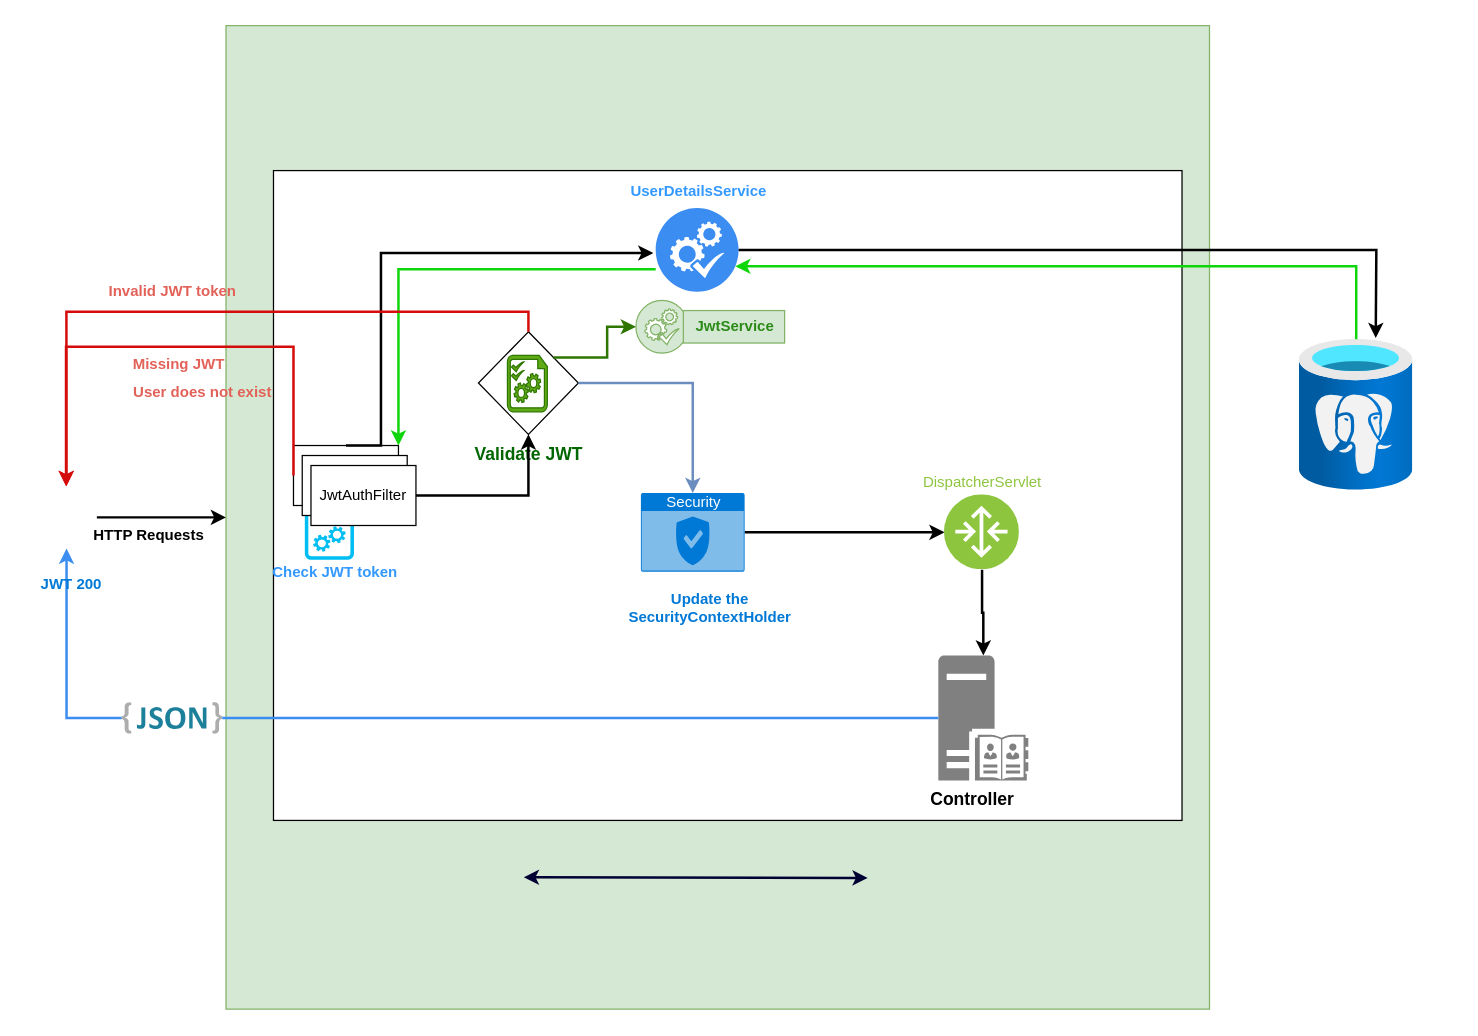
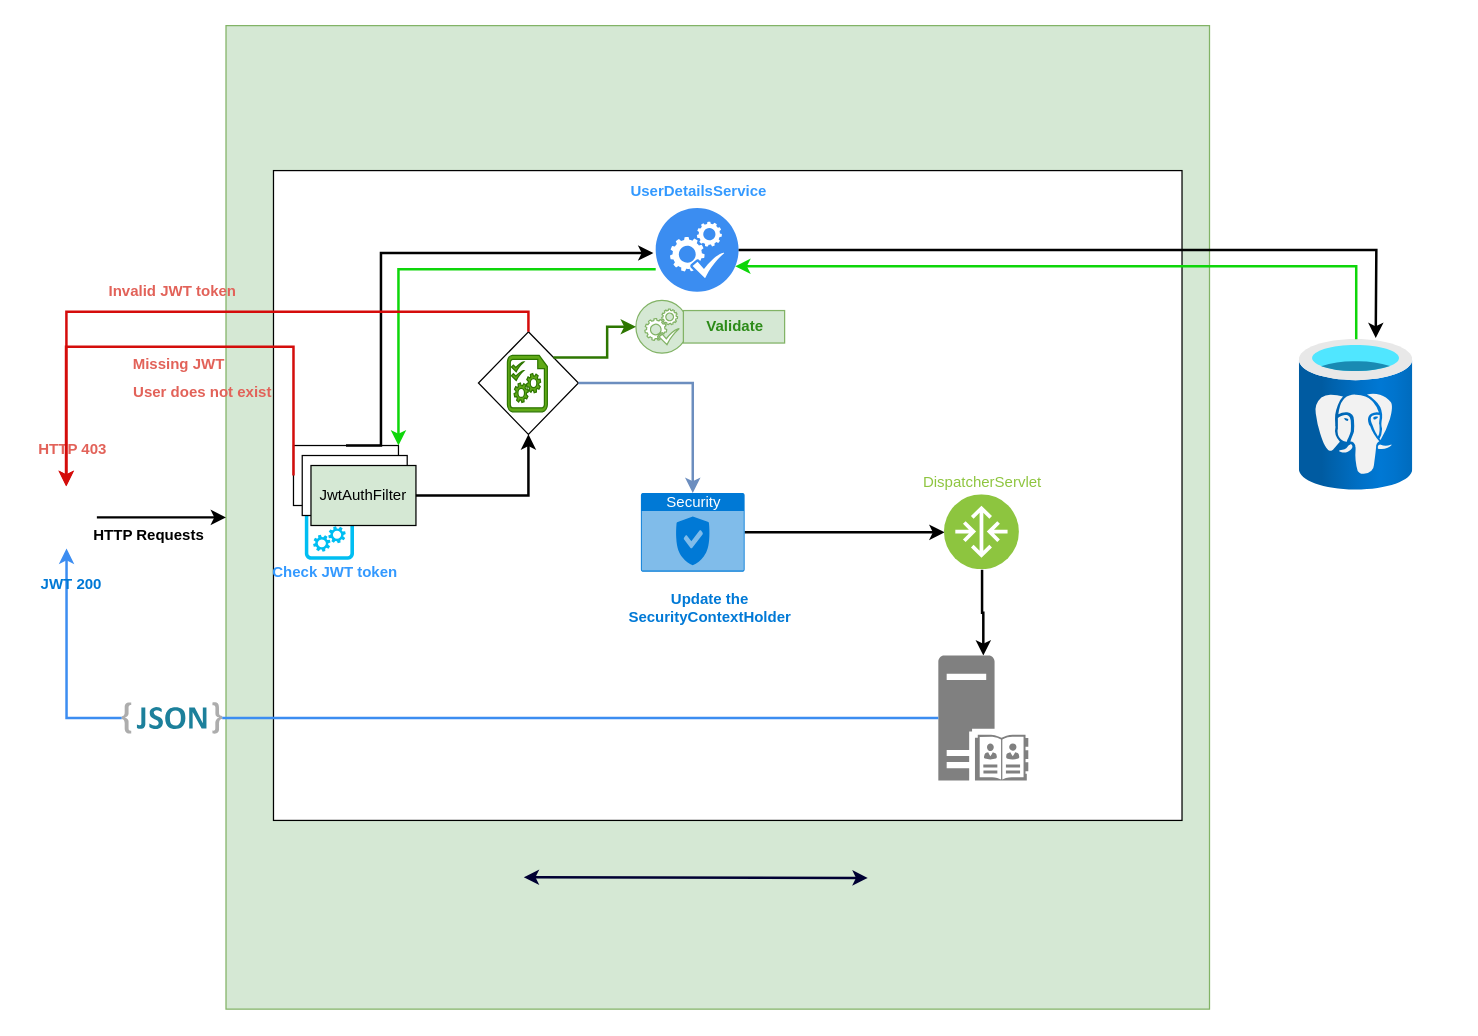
(735, 327) -> (735, 327)
none -> (72, 449)
(528, 454) -> none
(363, 496) -> (363, 496)
(972, 799) -> none
